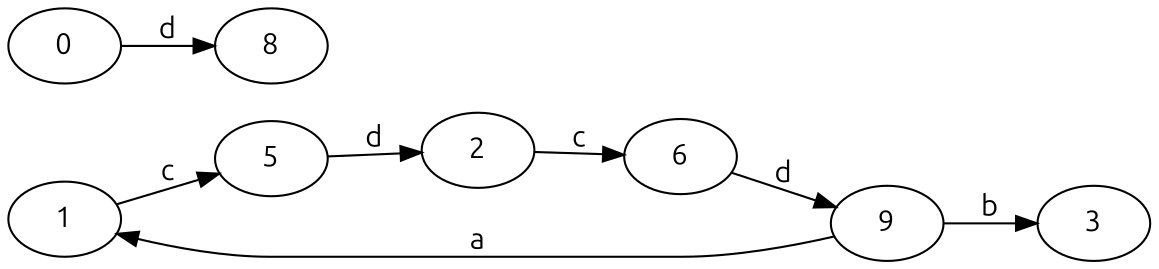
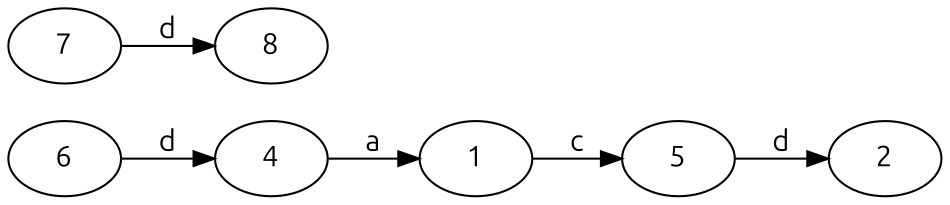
(65, 46) -> (65, 46)
(569, 153) -> none
(887, 223) -> (271, 159)
(1094, 223) -> none
